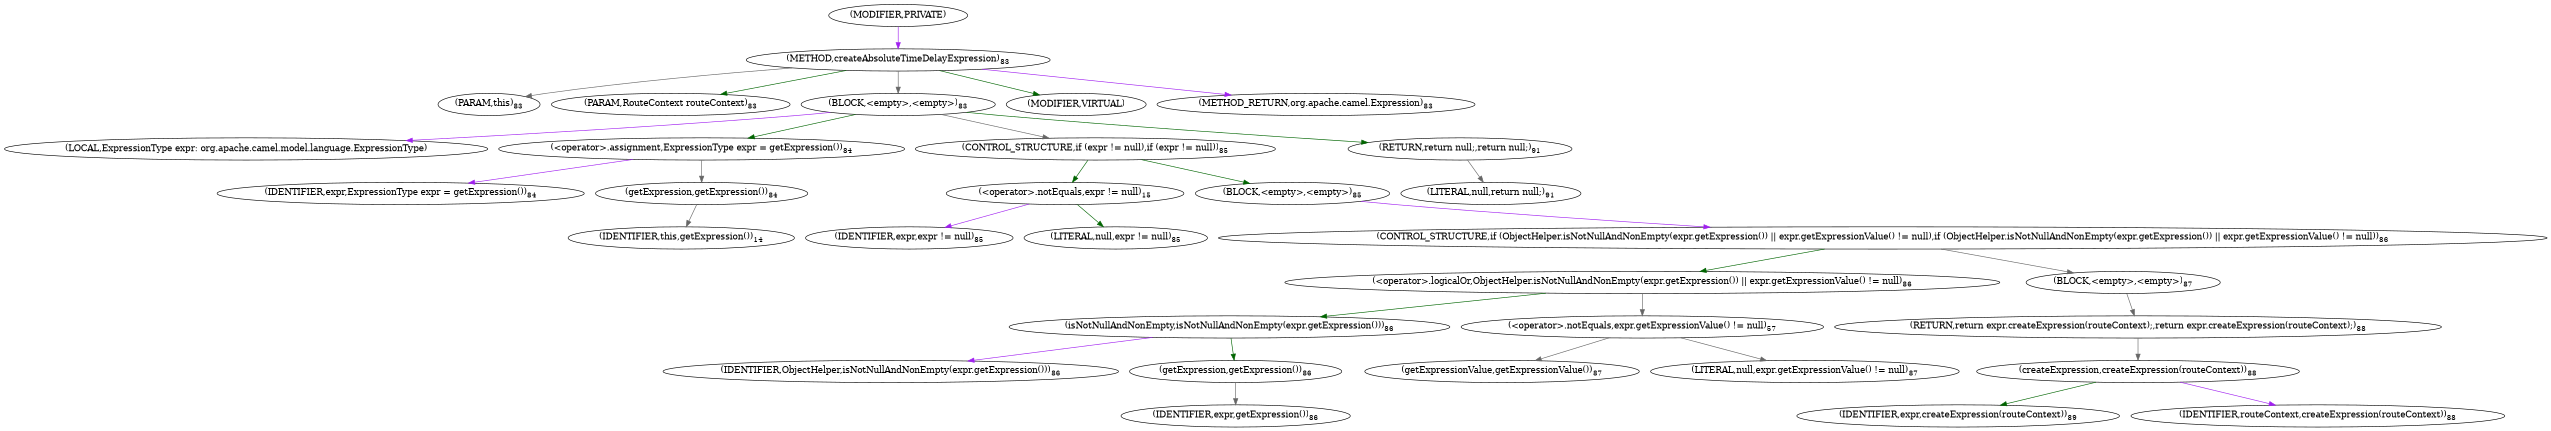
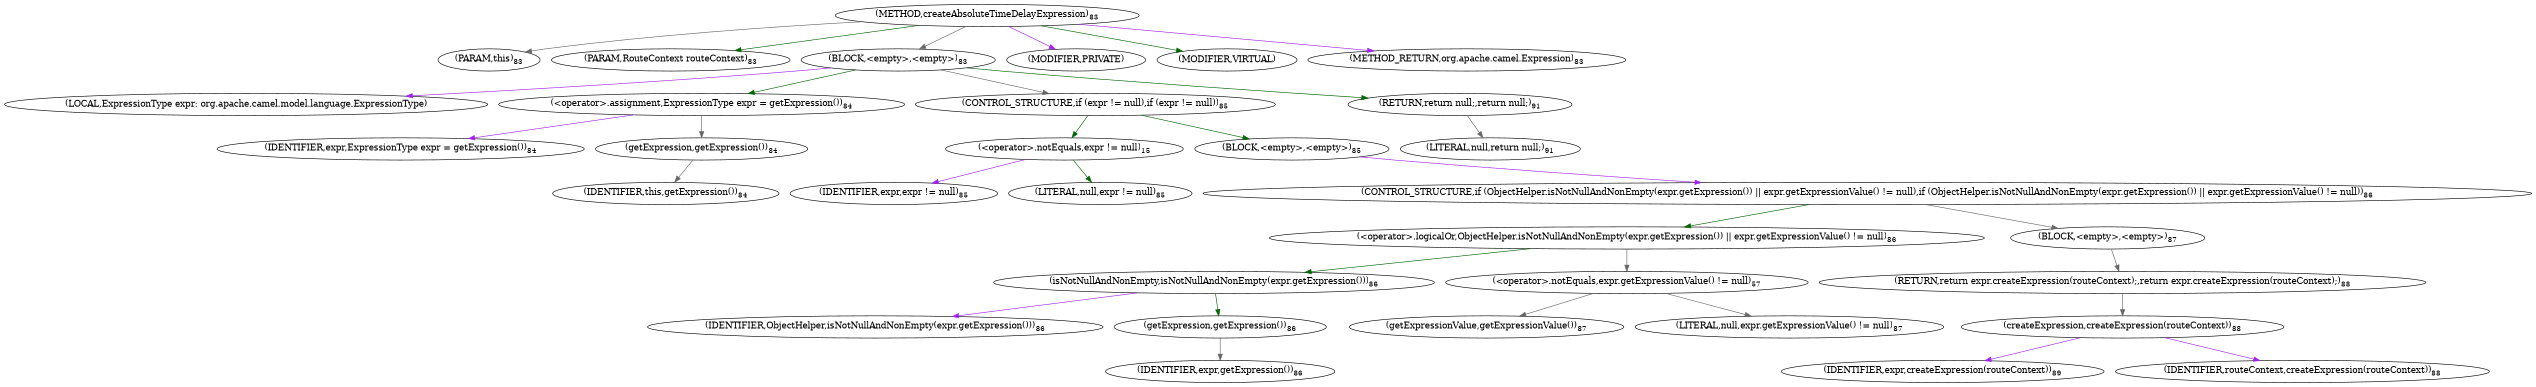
(898, 35) -> (1029, 37)
(759, 237) -> (743, 193)
(2051, 393) -> (2036, 348)
